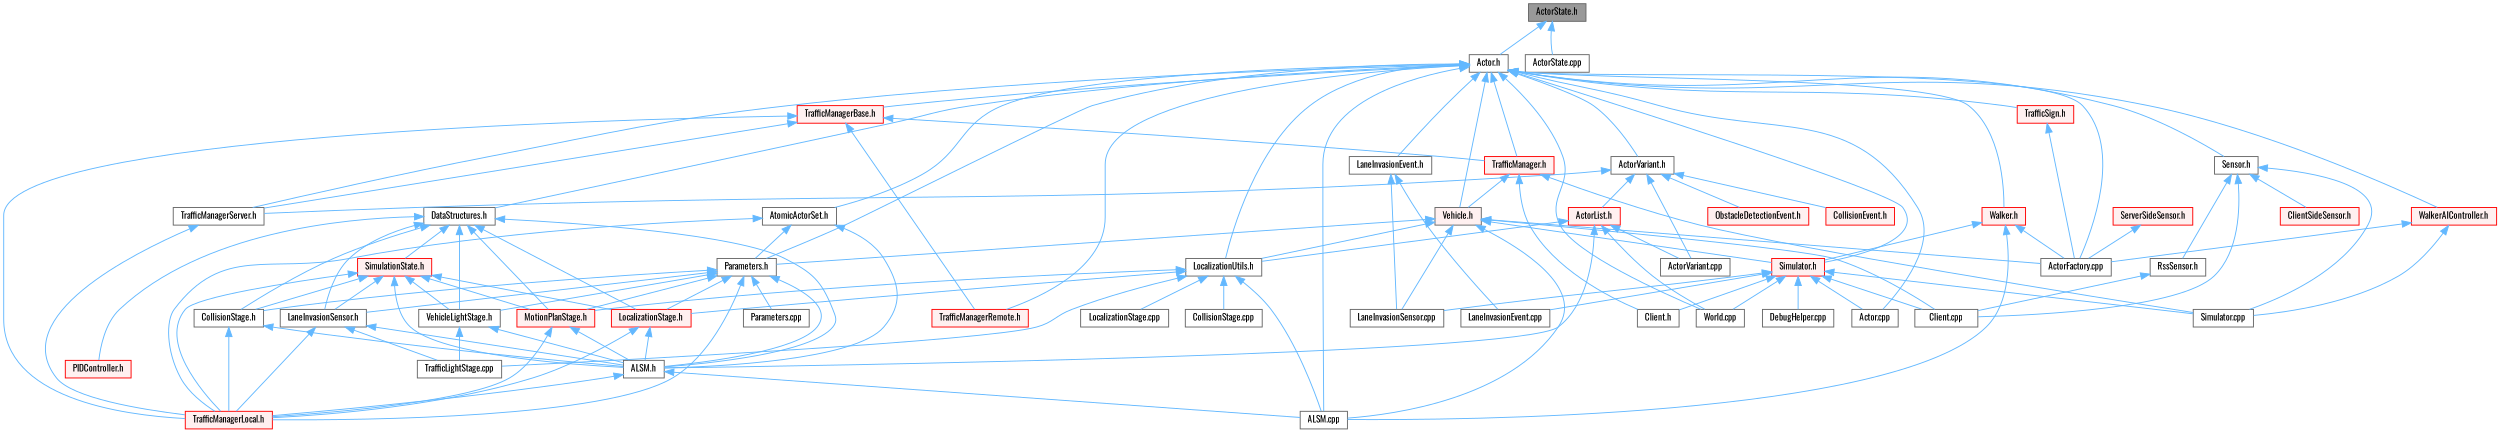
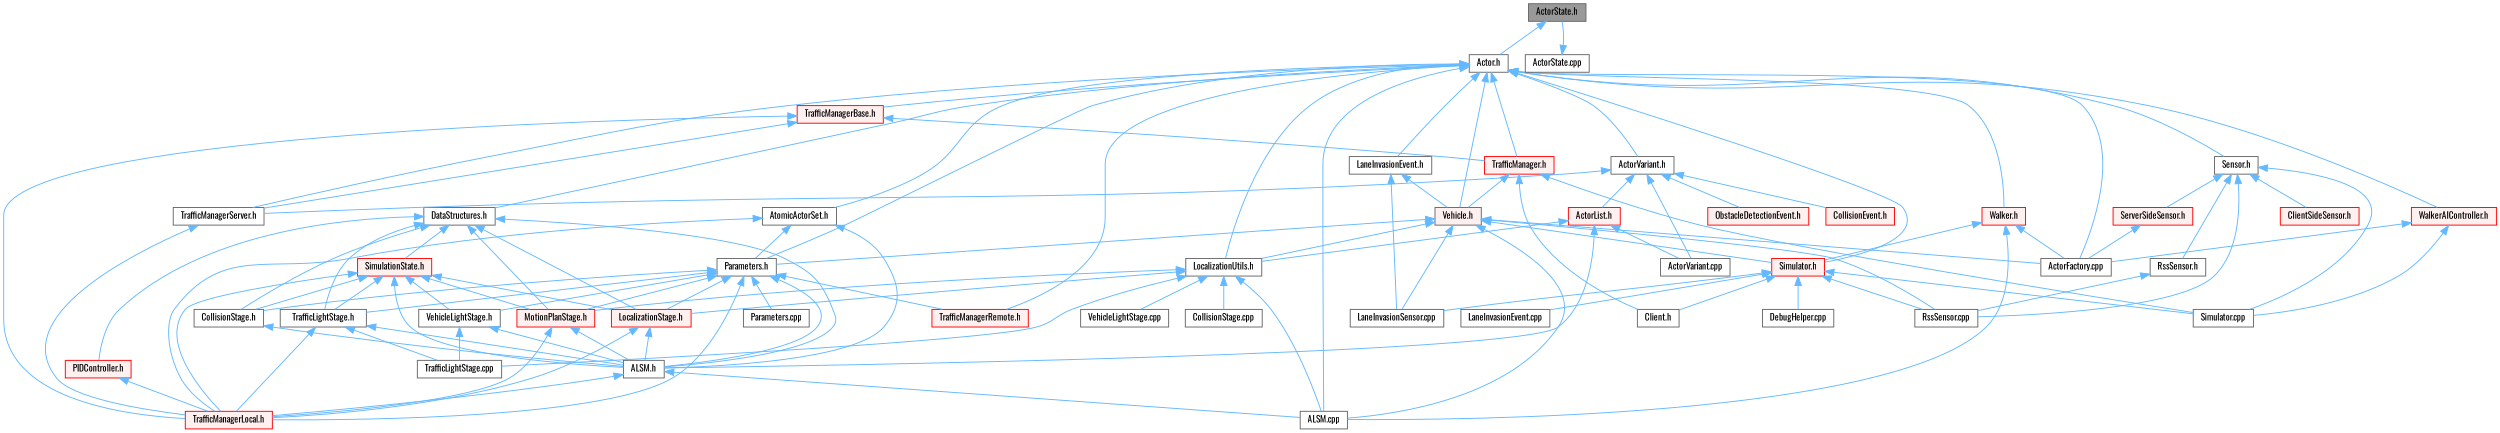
(1551, 43) -> (1563, 33)
(2045, 114) -> none
none -> (2191, 193)
(913, 220) -> (860, 292)
(1447, 252) -> (1428, 194)
(459, 272) -> none
(323, 318) -> (323, 318)
(1125, 318) -> (1125, 318)
(1720, 318) -> none
(1875, 318) -> none
(1946, 318) -> (1946, 318)
(229, 374) -> (168, 396)
